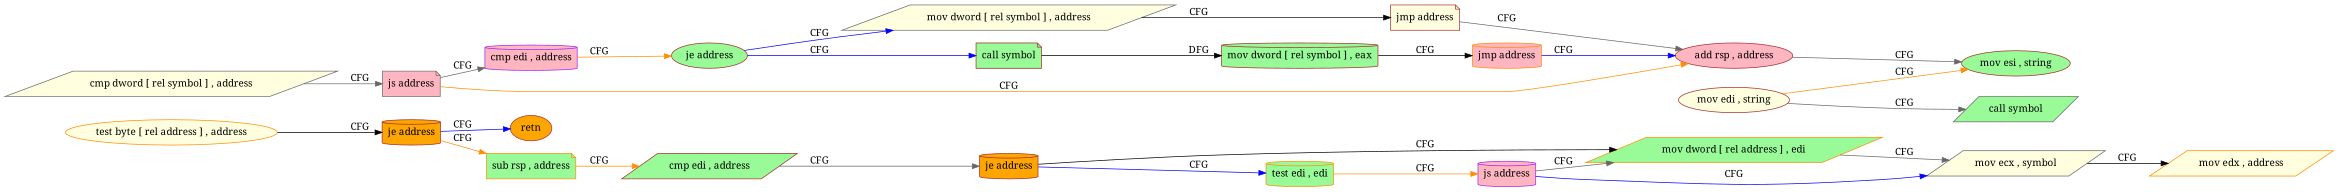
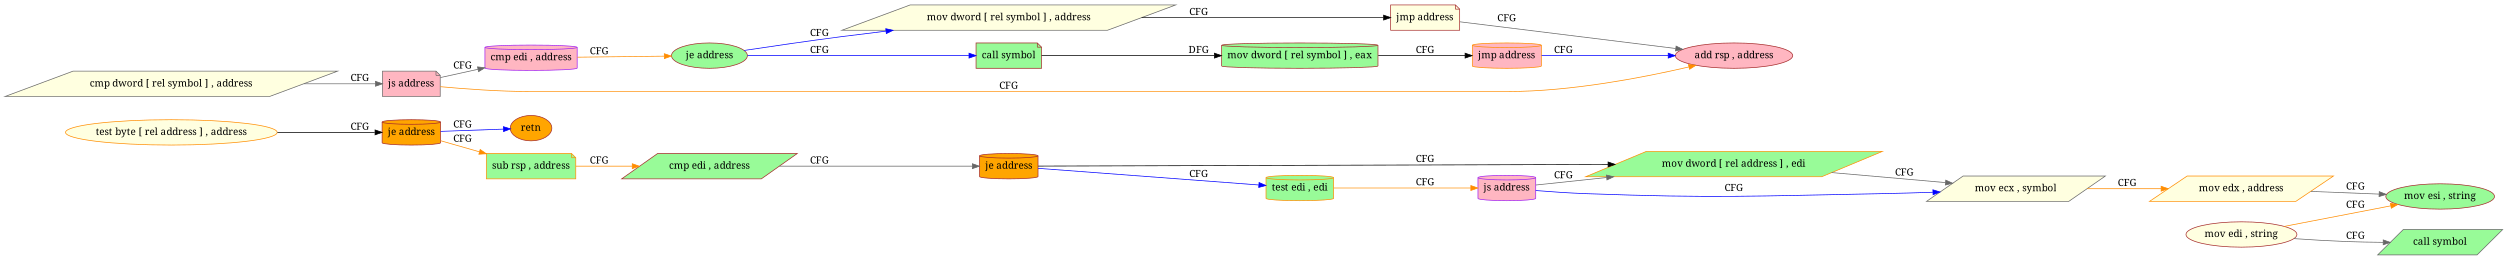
(1873, 59) -> (2345, 193)
(2124, 163) -> (2124, 189)
